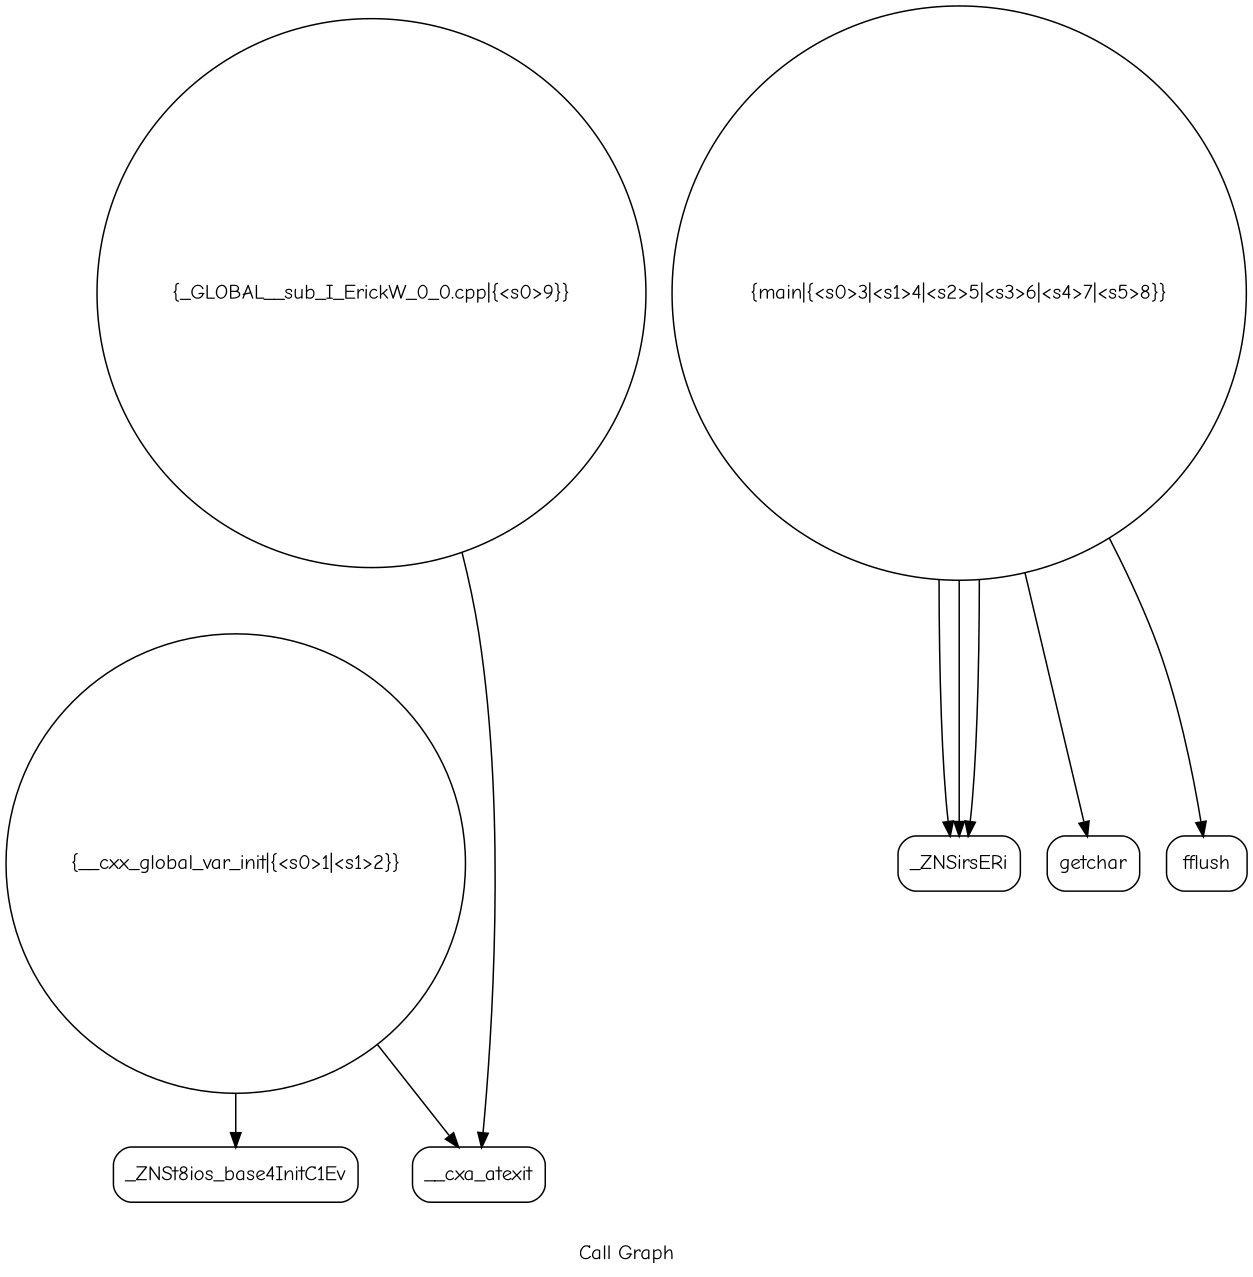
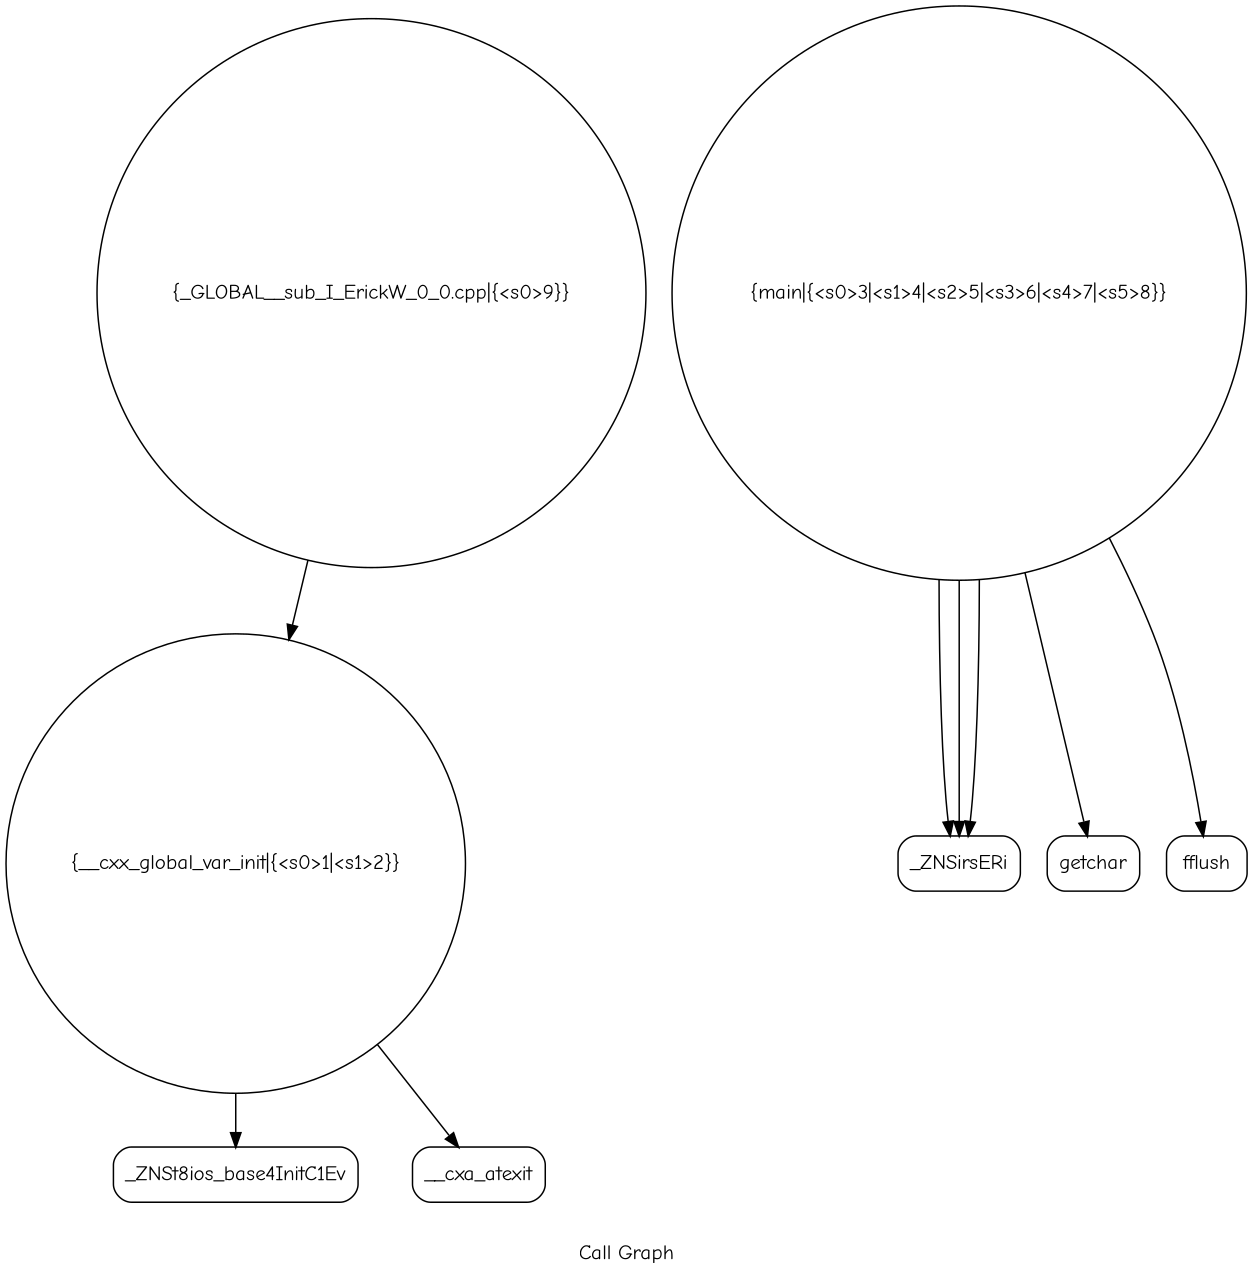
(495, 841) -> (300, 593)
